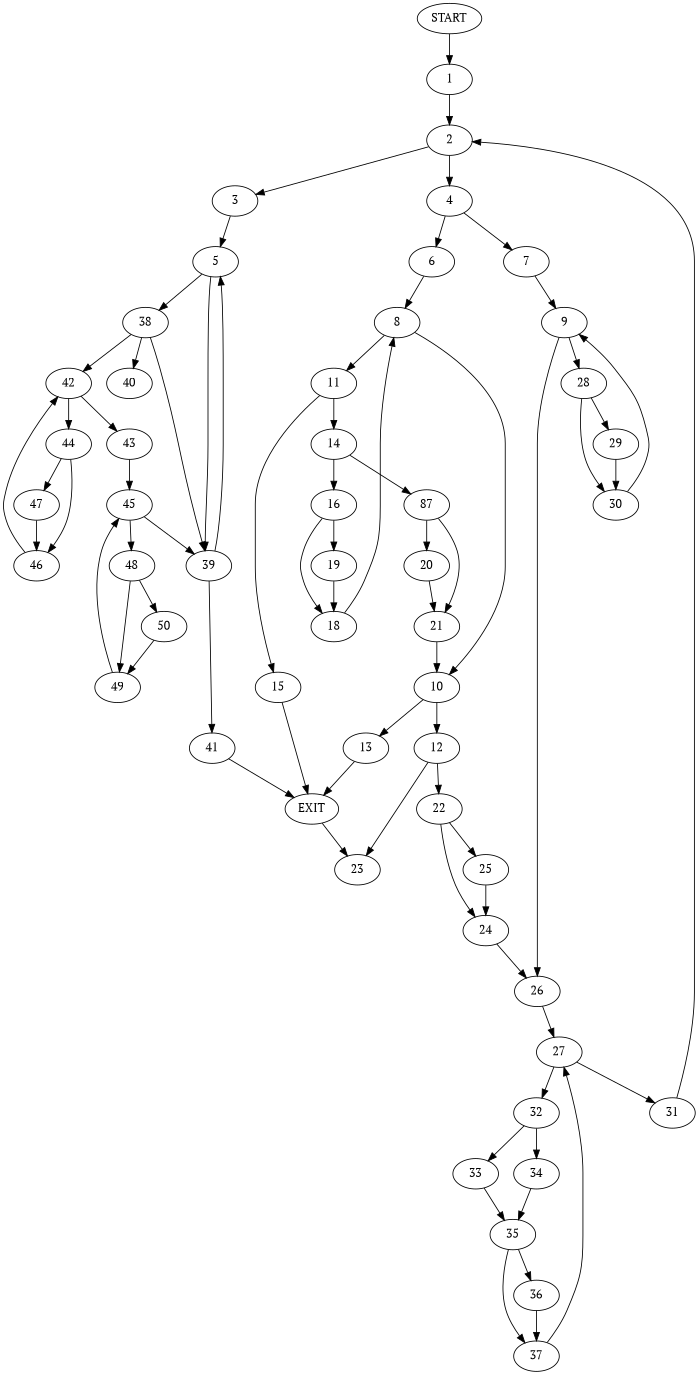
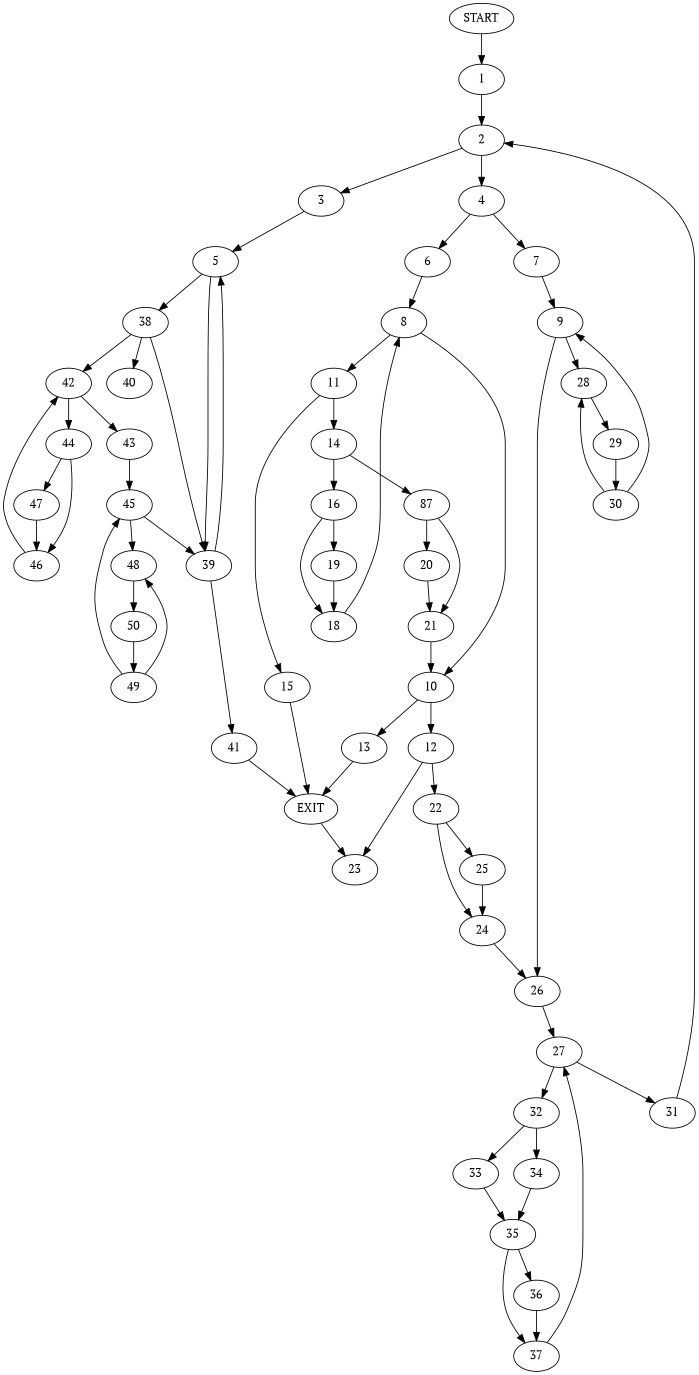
(582, 444) -> (584, 452)
(125, 622) -> (167, 631)
